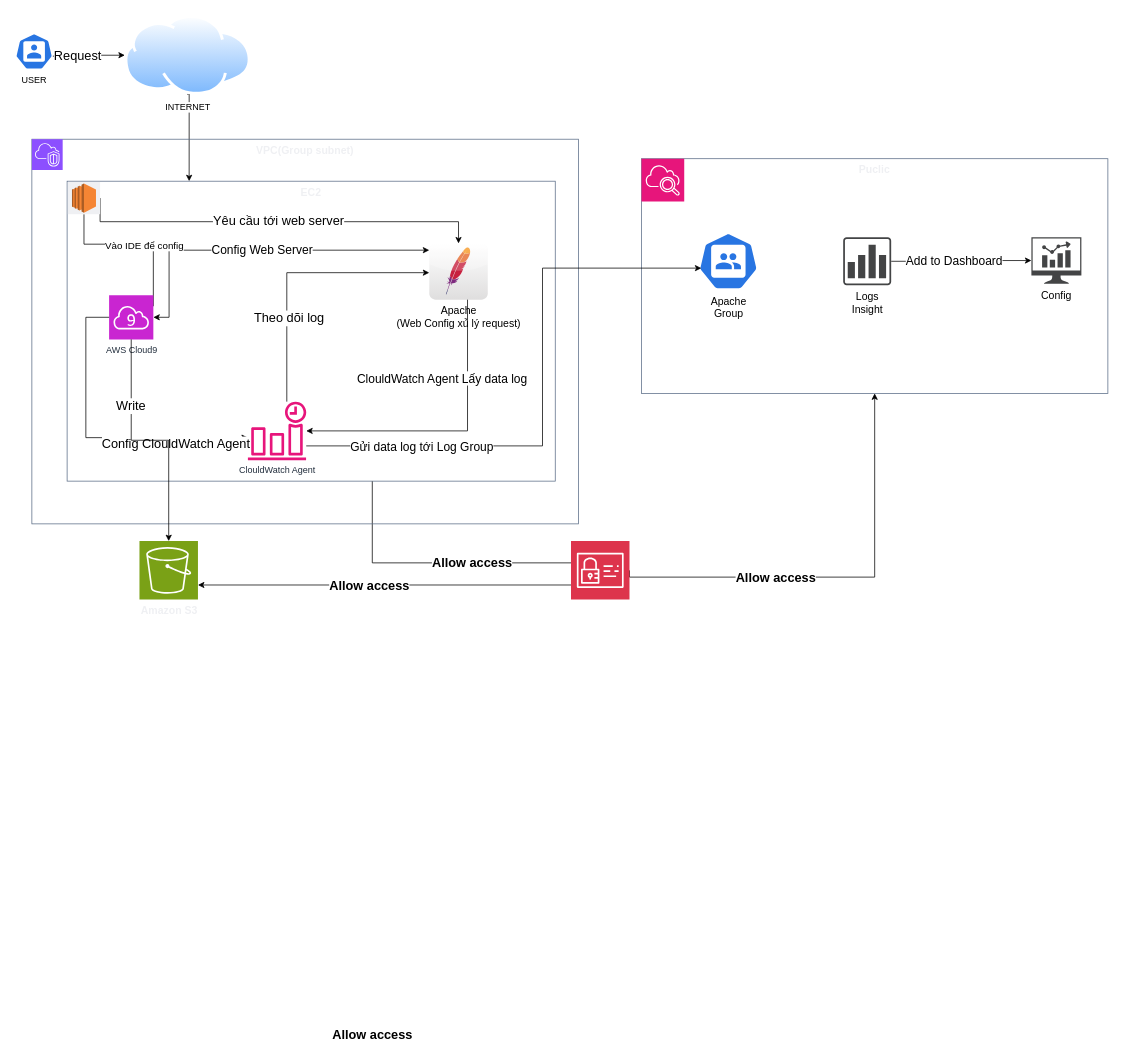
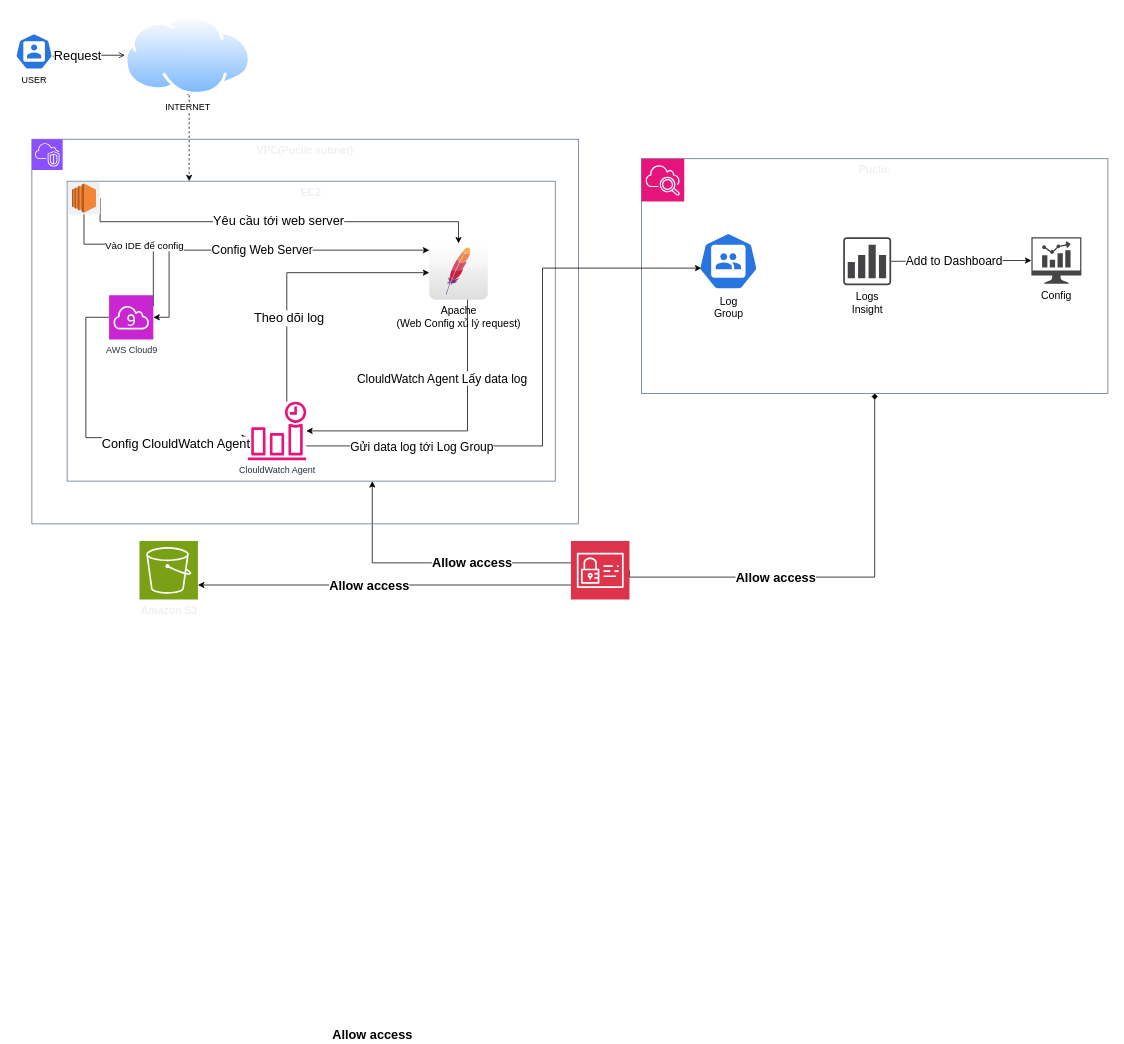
(118, 55) -> (120, 55)
(189, 144) -> (189, 144)
(305, 150) -> (305, 150)
(729, 301) -> (729, 301)
(875, 400) -> (875, 400)
(147, 440) -> none
(372, 485) -> (372, 487)
